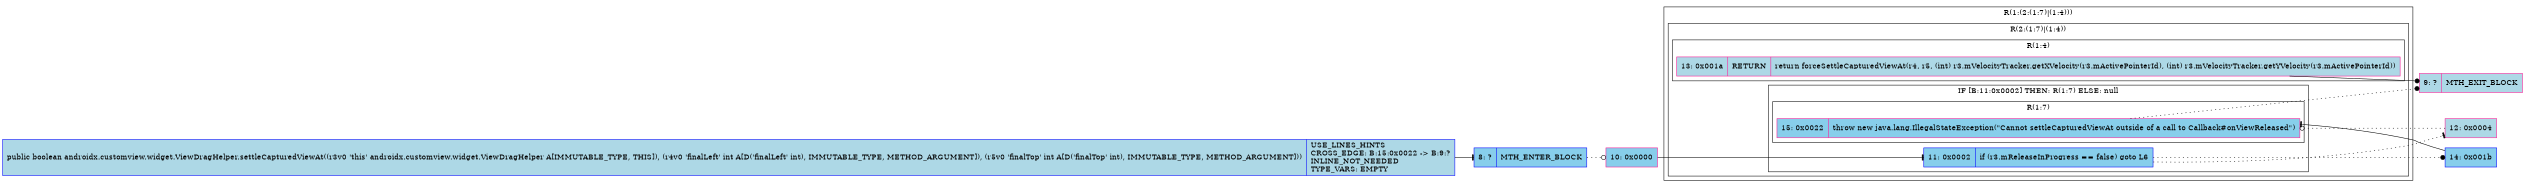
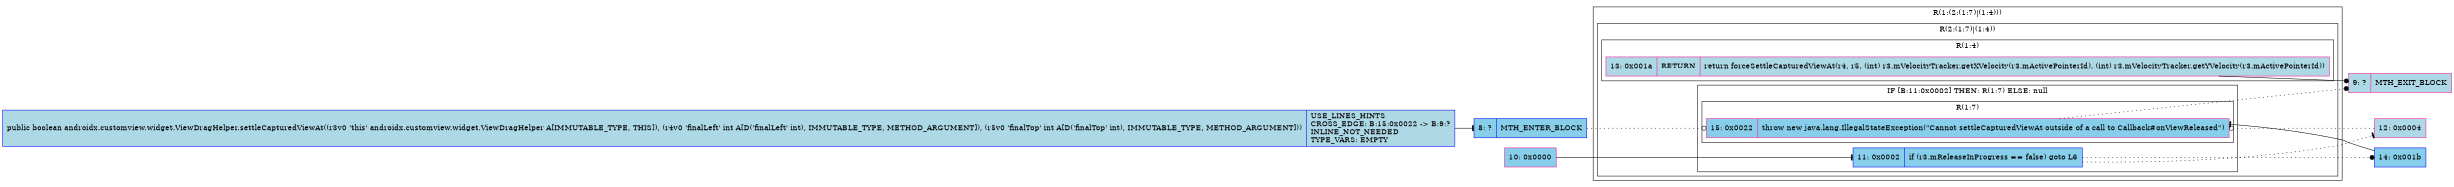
(1594, 157) -> (1644, 128)
